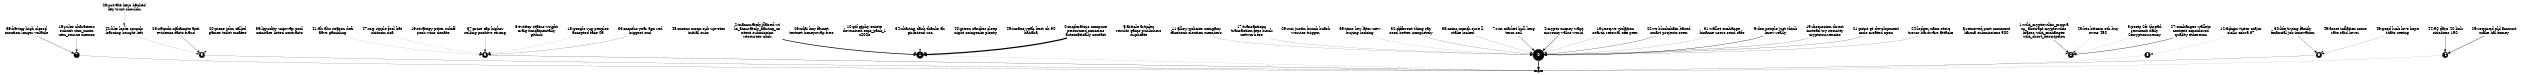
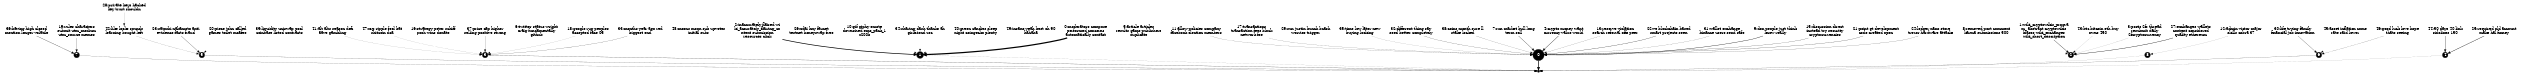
(77, 31) -> (77, 31)
